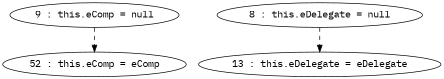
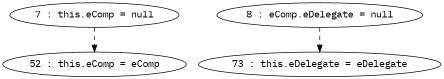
(94, 15) -> (94, 15)
(320, 15) -> (320, 15)
(320, 64) -> (320, 64)
